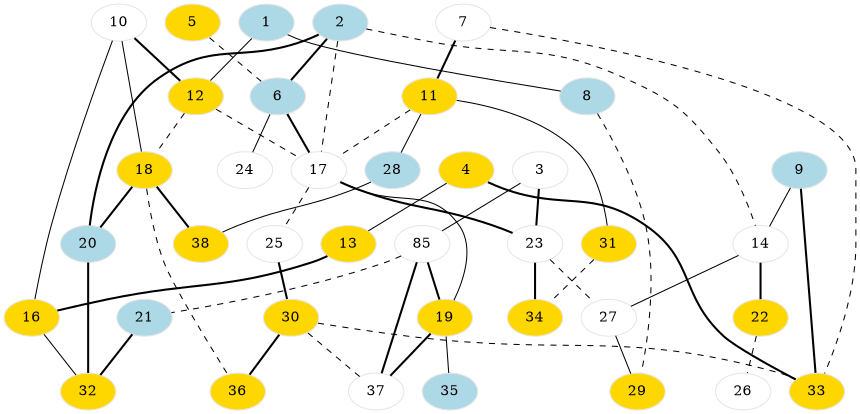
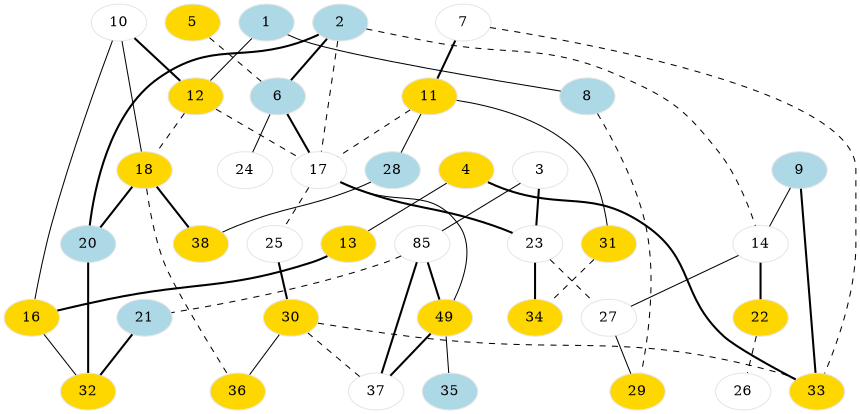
(445, 318) -> (445, 318)
(264, 355) -> (264, 355)
